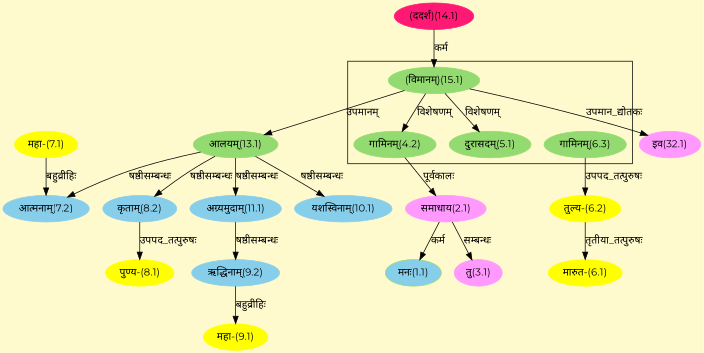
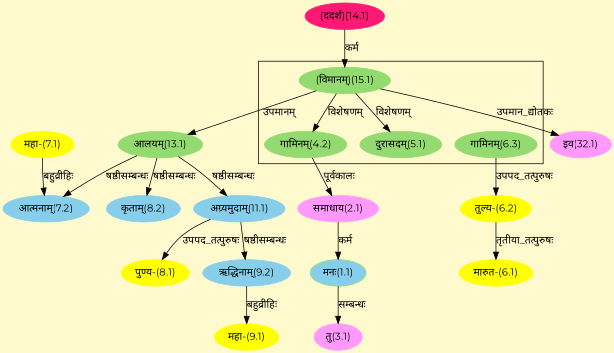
(343, 209) -> none
(140, 237) -> (186, 233)
(460, 238) -> (338, 301)
